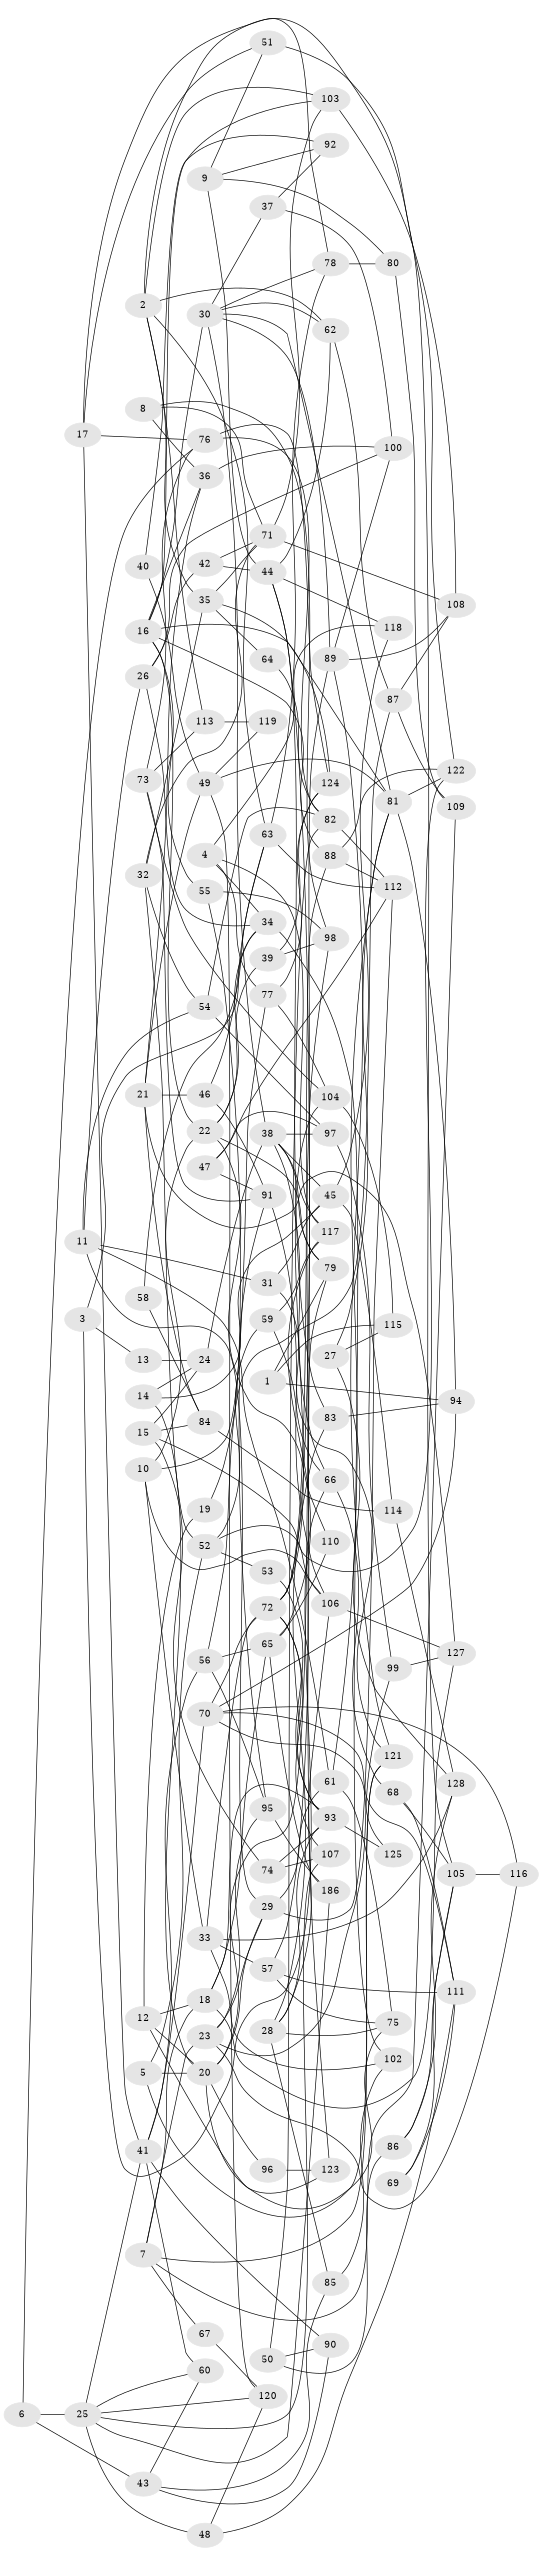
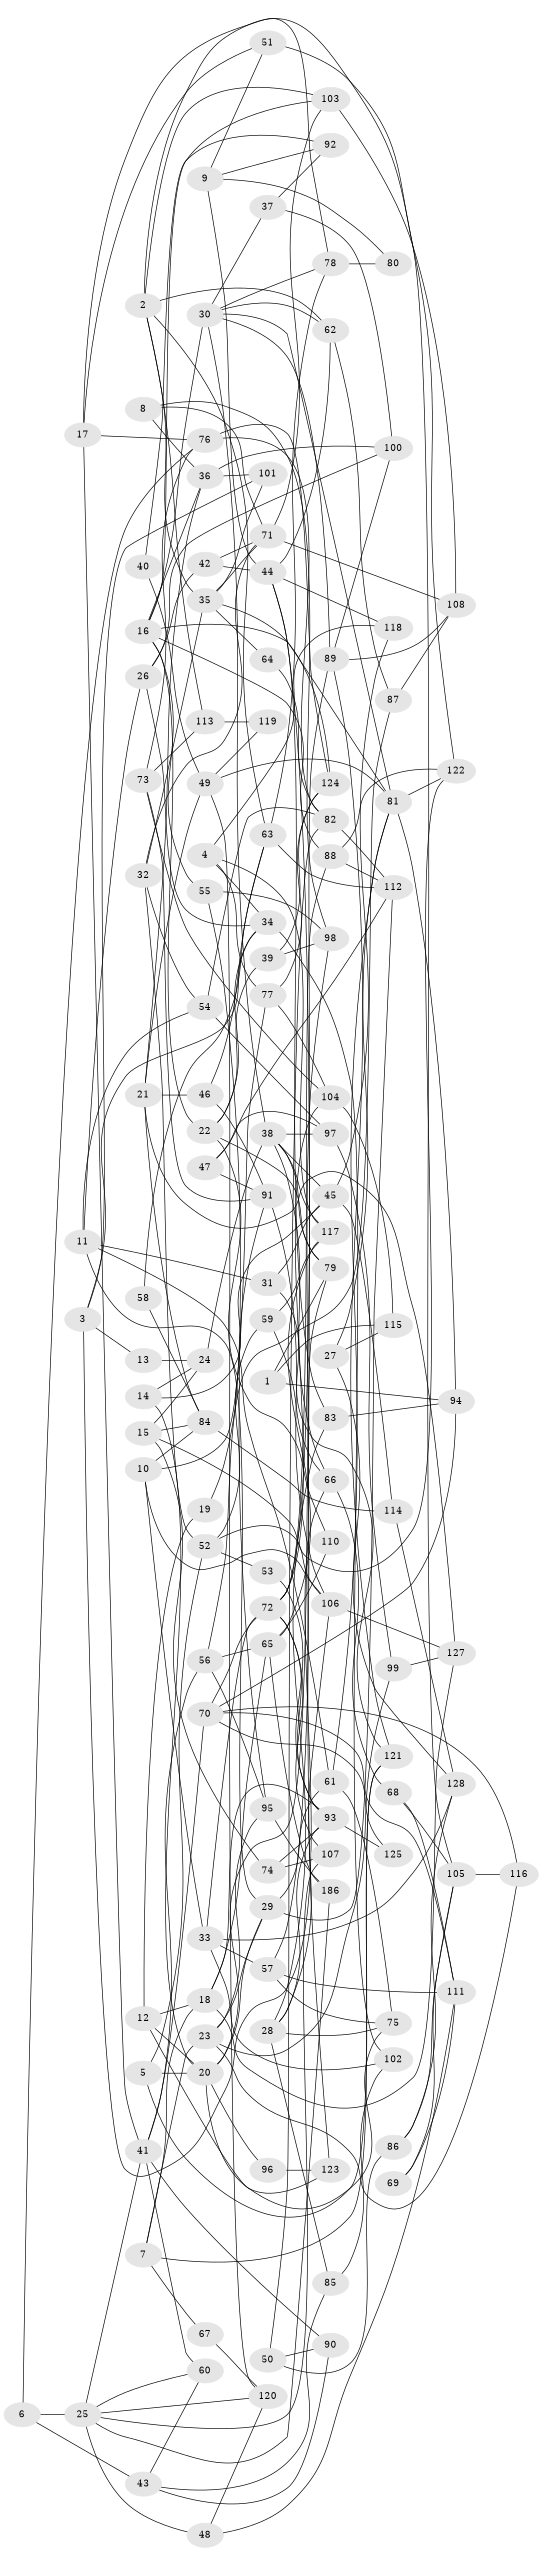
none -> (268, 474)
(456, 807) -> none
(173, 1300) -> (178, 1443)
